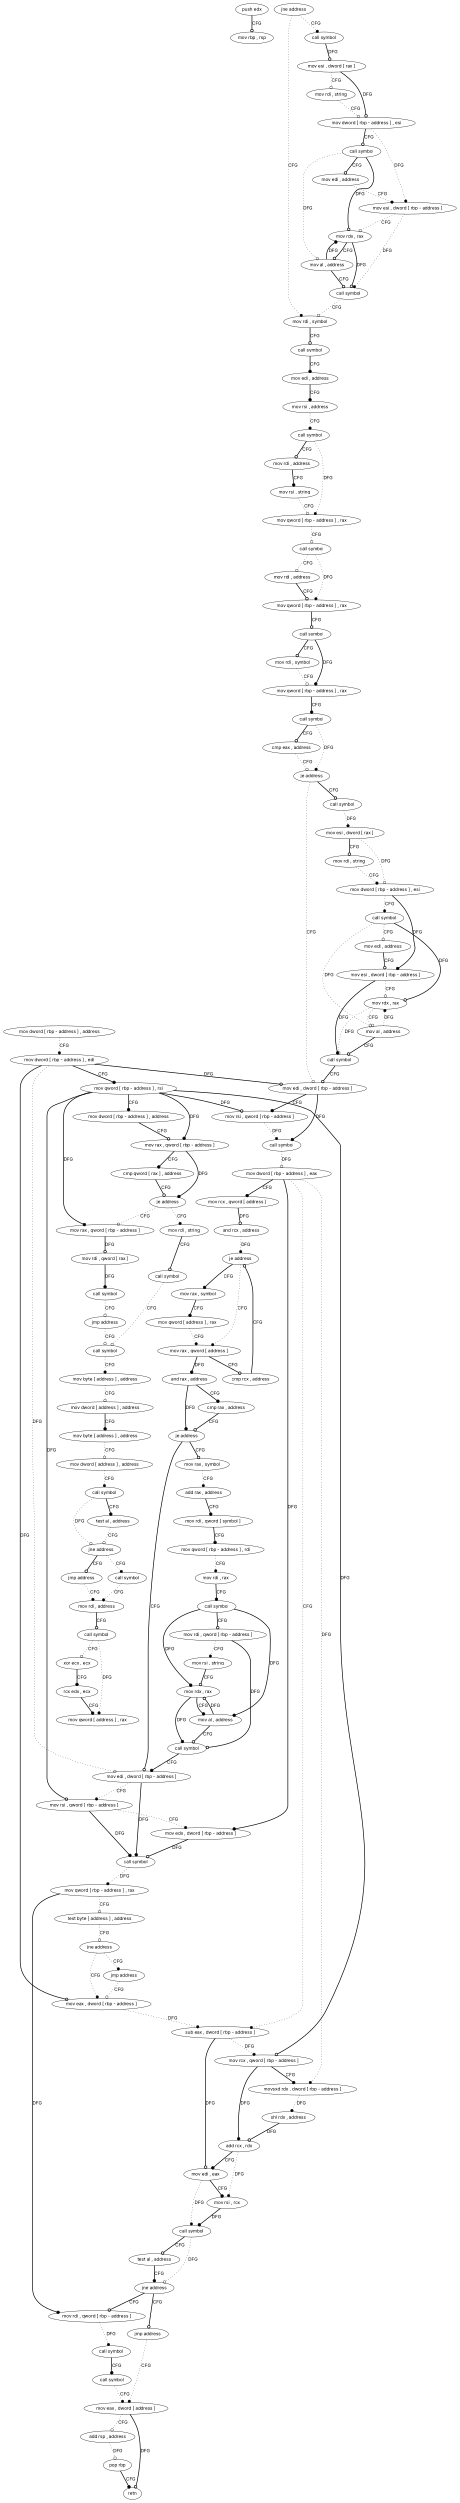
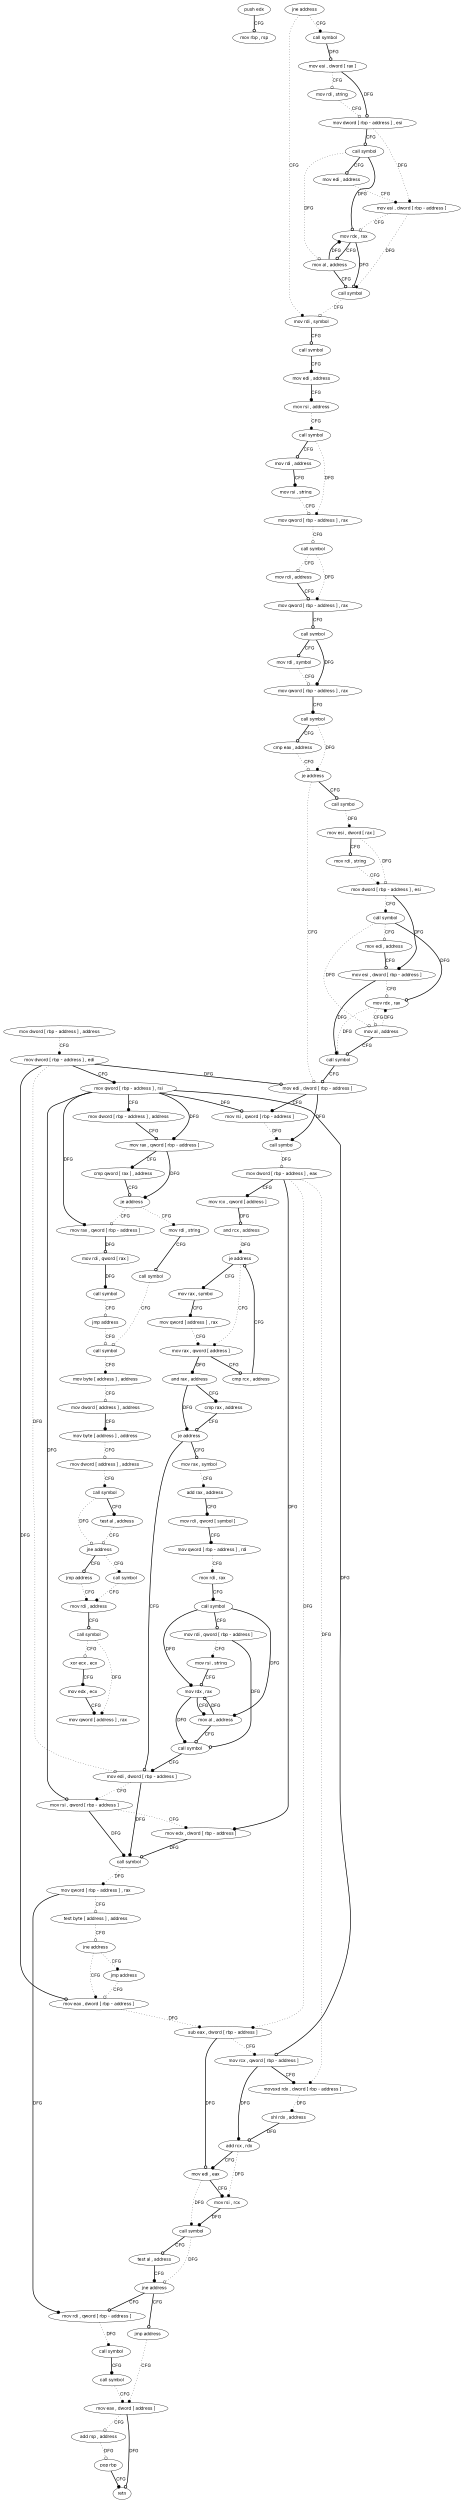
(308, 1606) -> (308, 1606)
(77, 1692) -> (83, 1692)
(250, 2047) -> (251, 2047)
